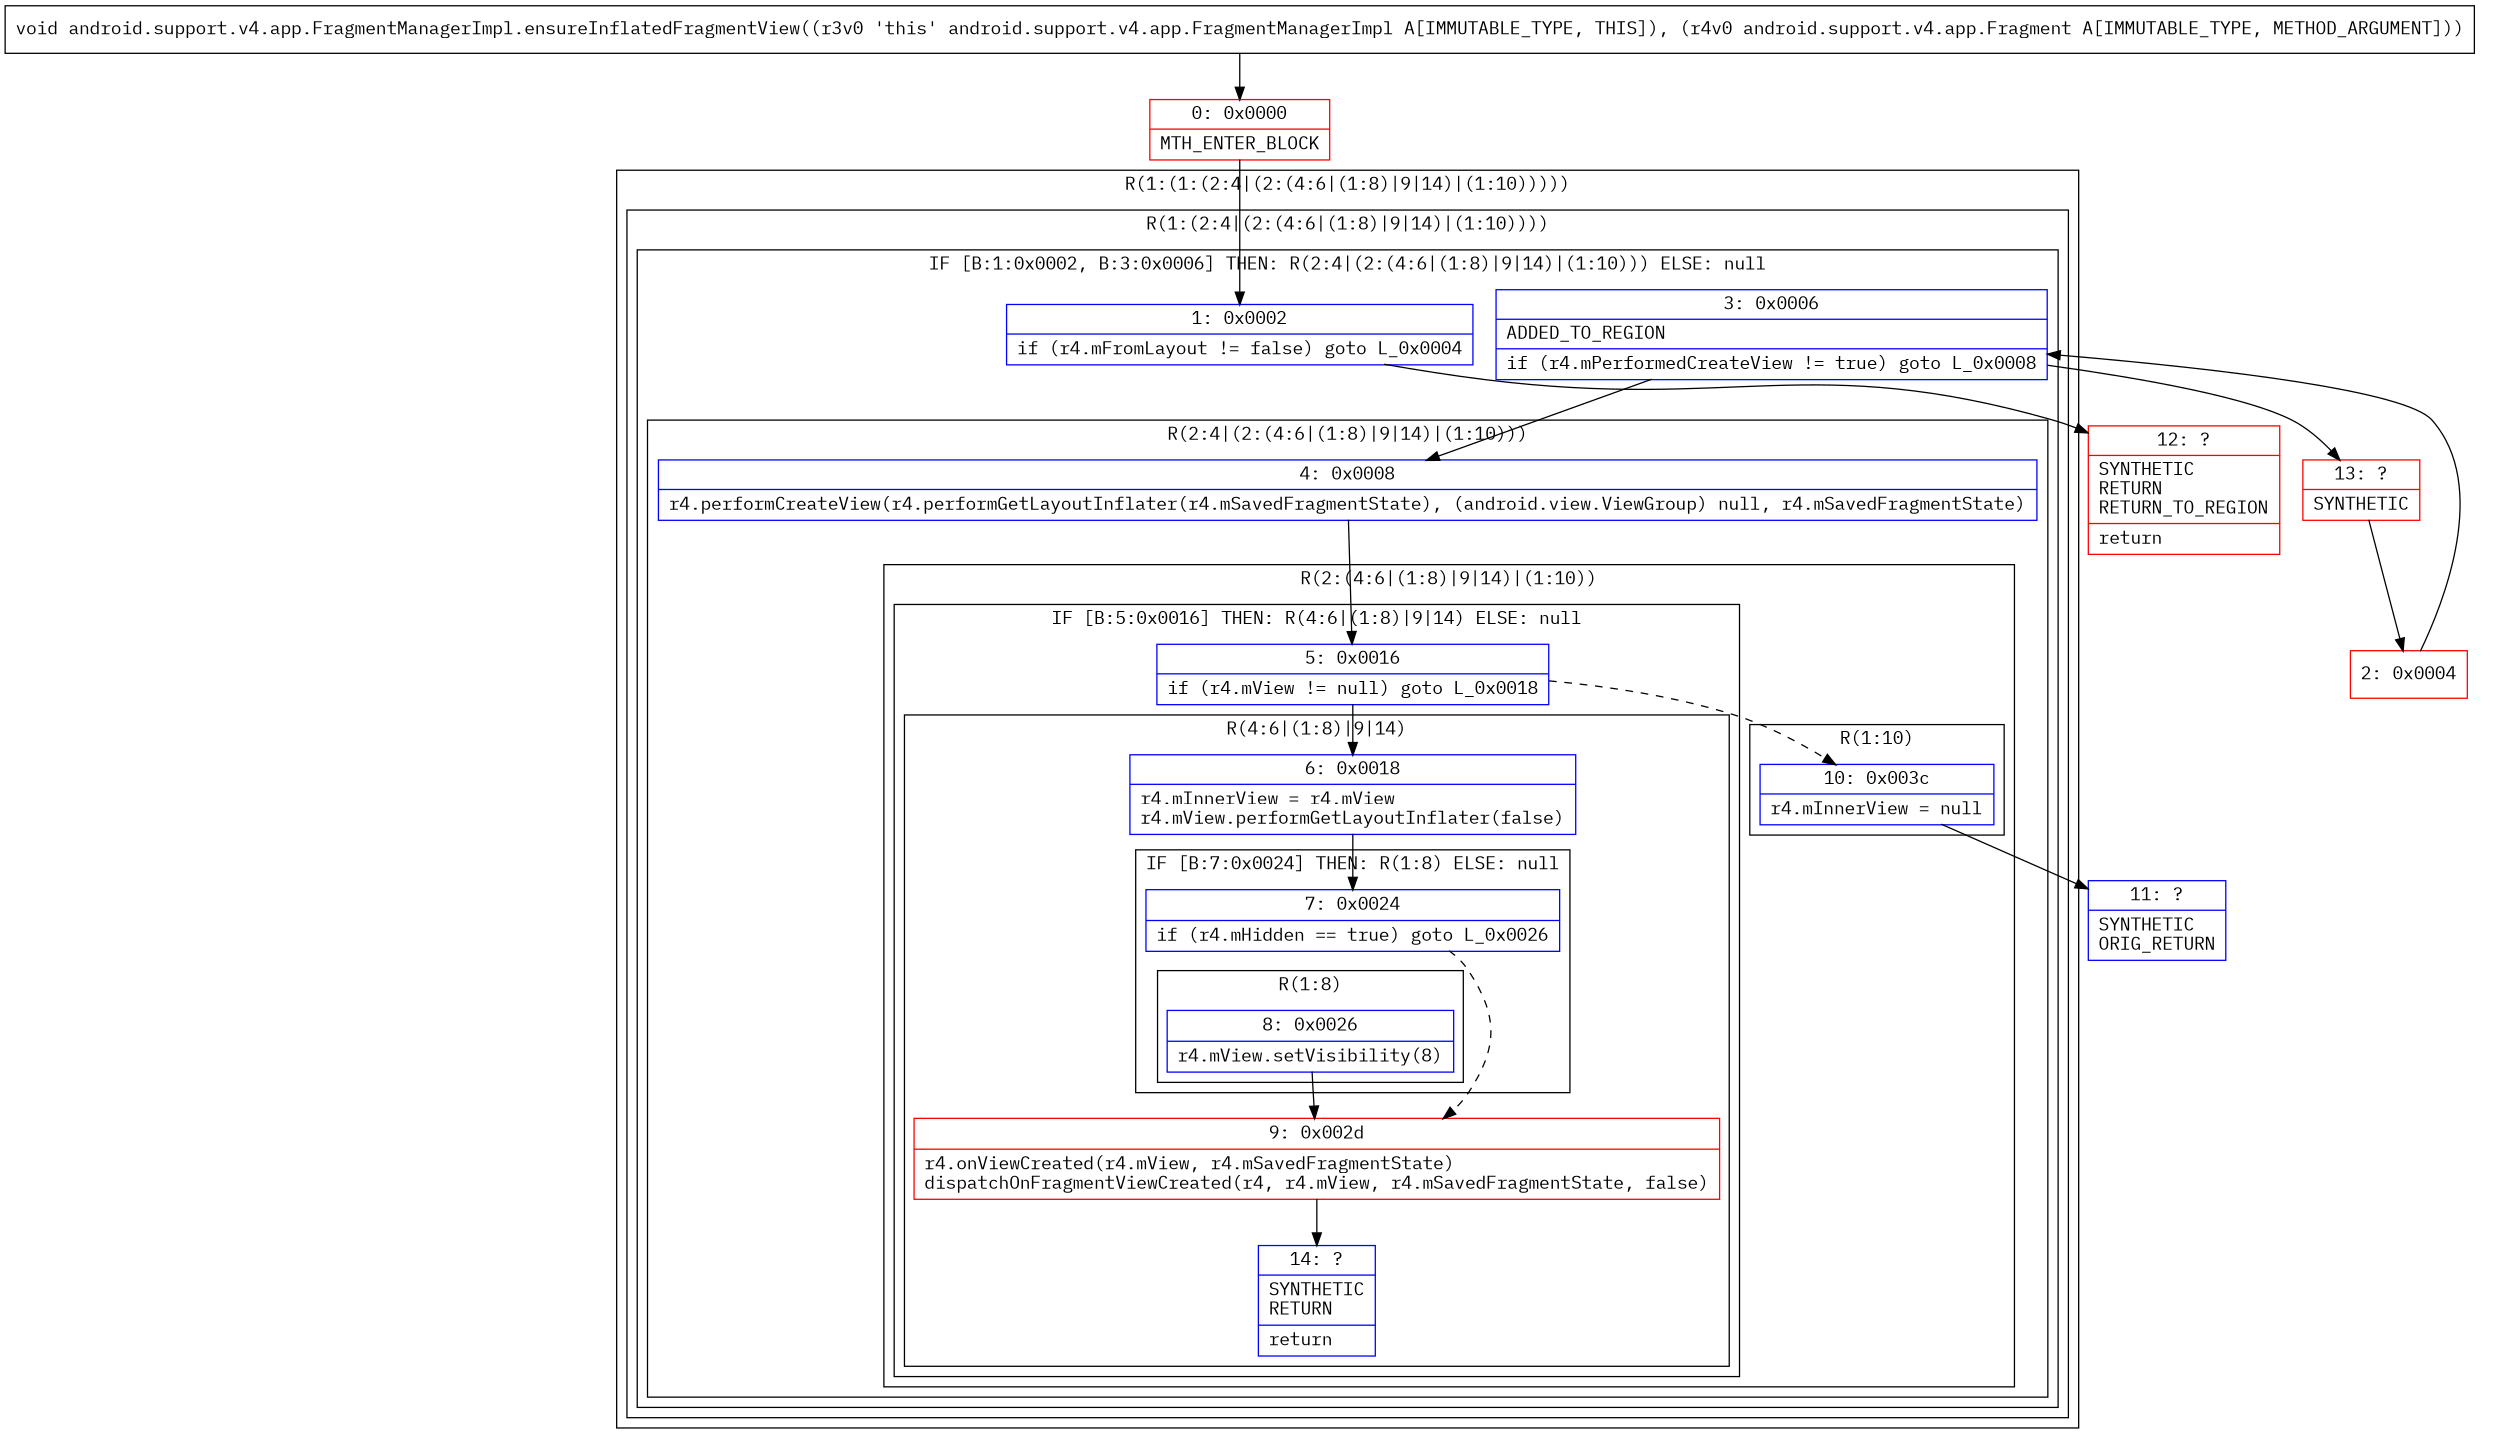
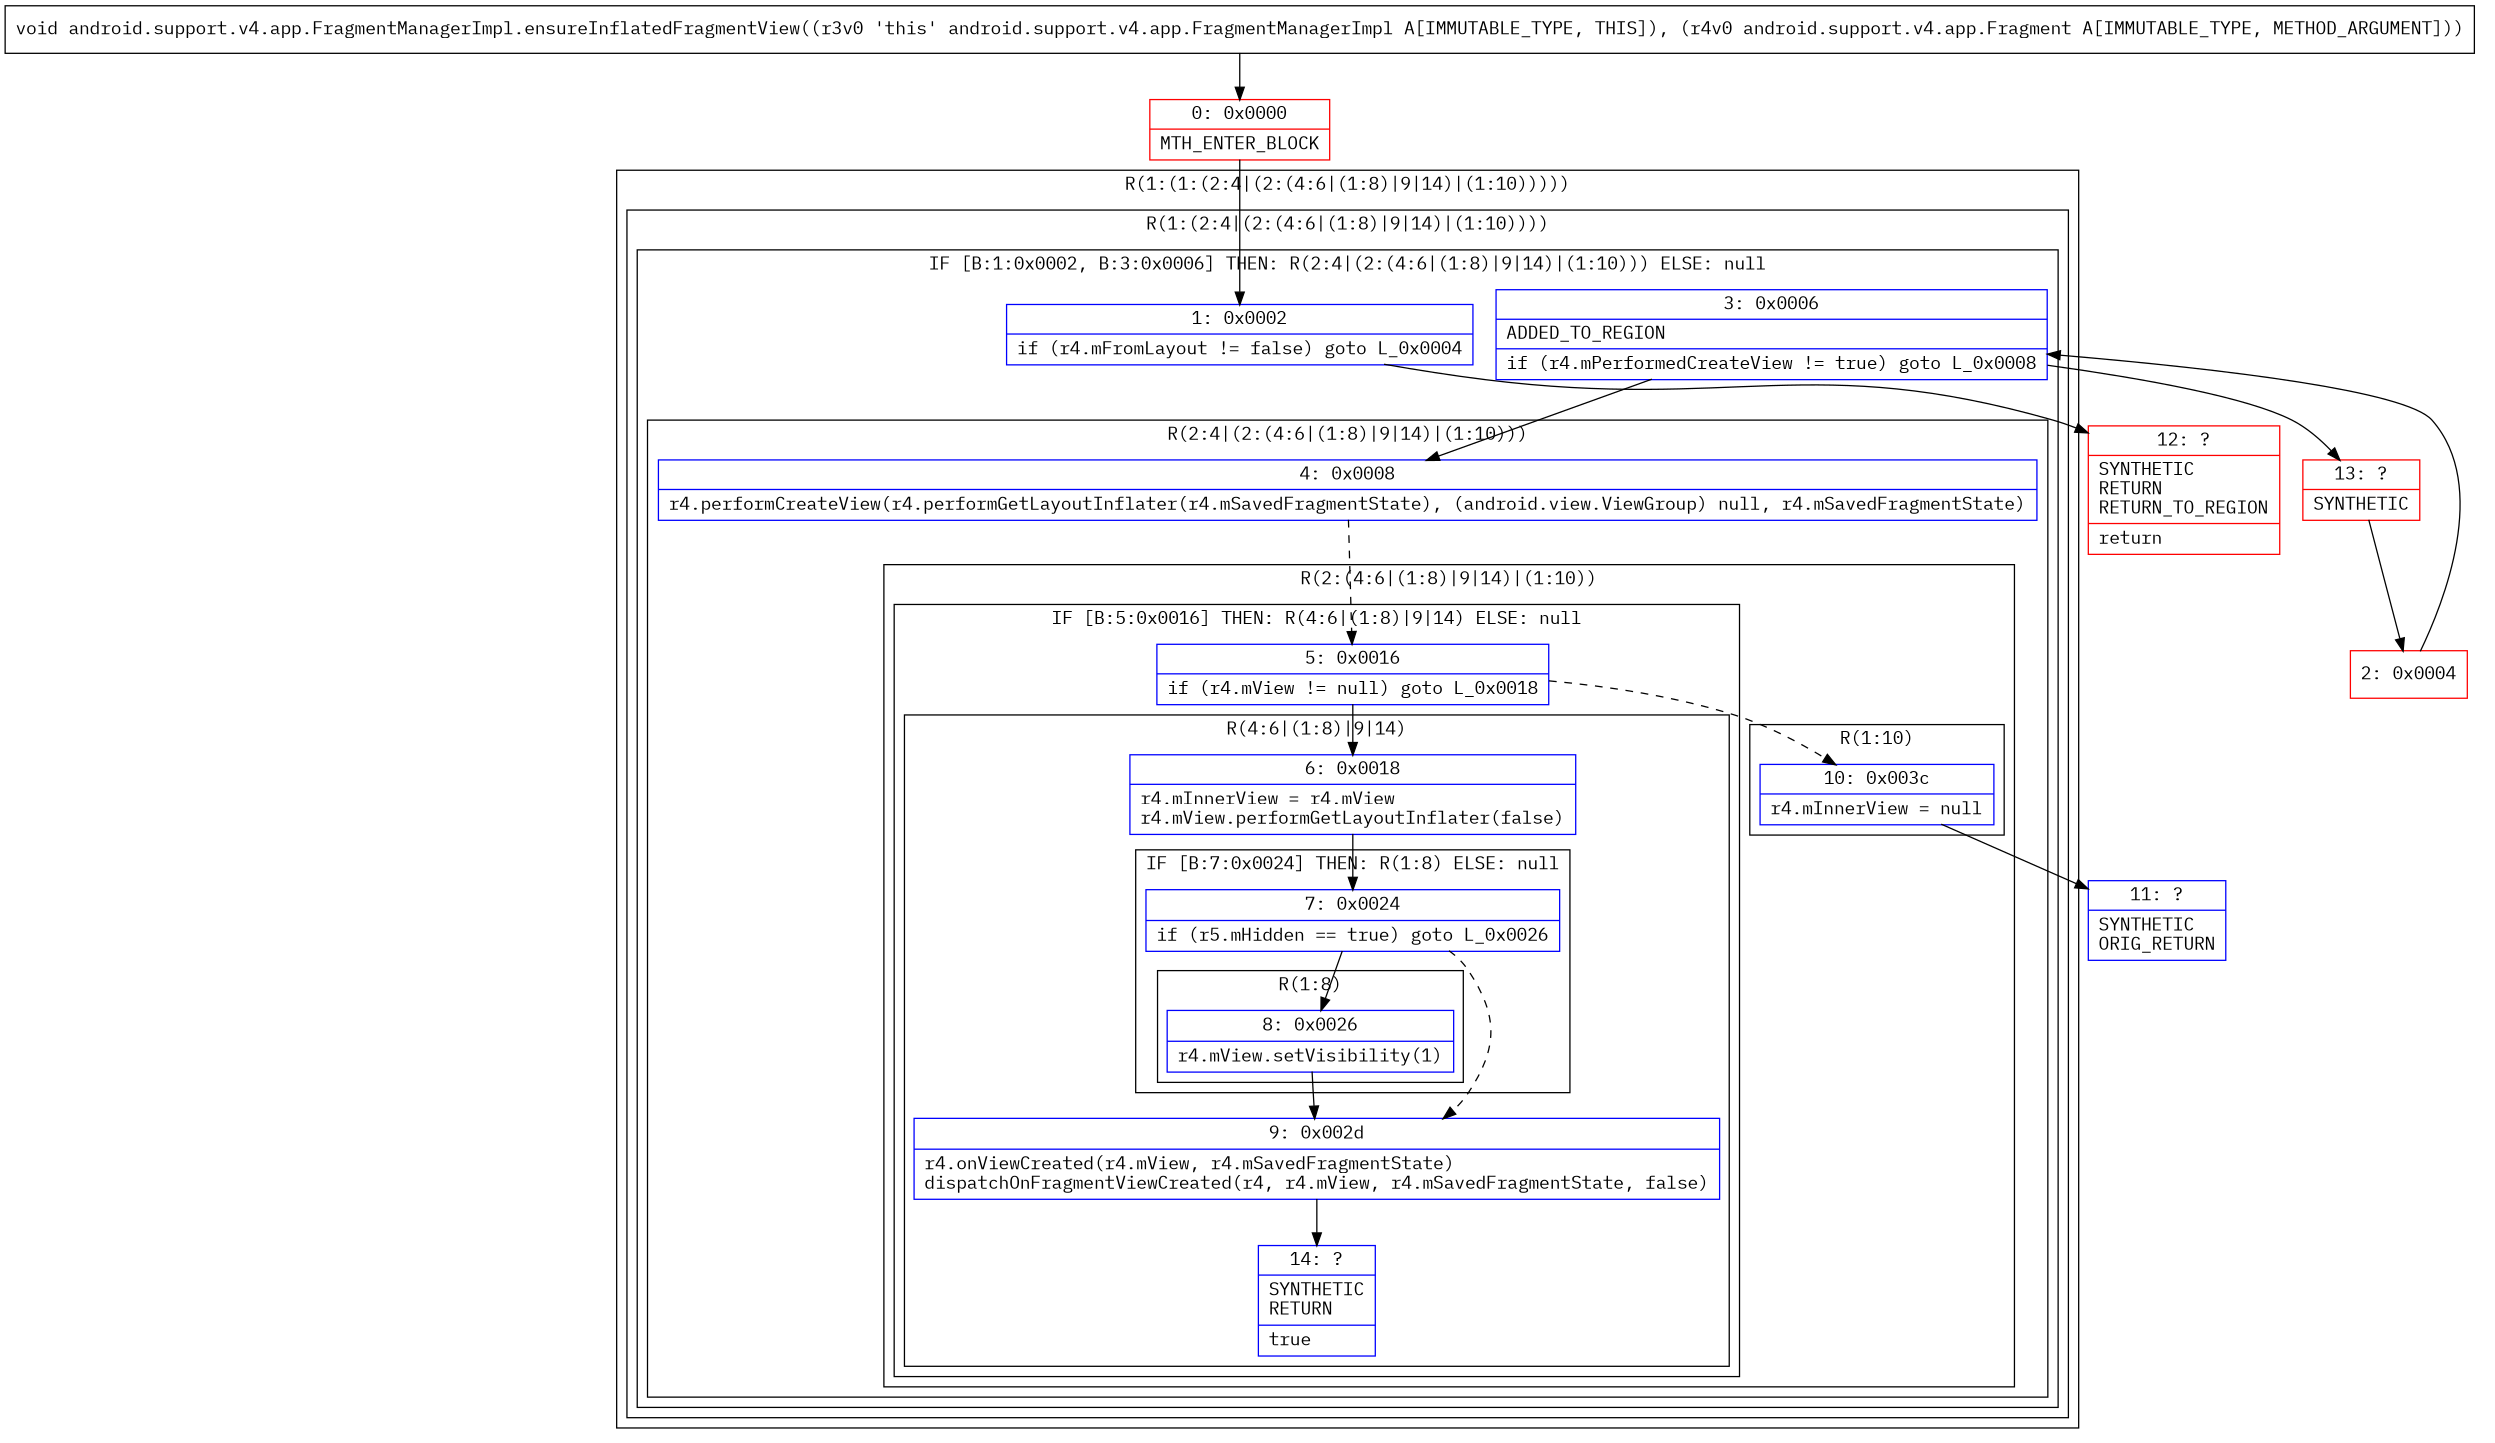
(1350, 576) -> (1350, 576)
(1353, 935) -> (1353, 935)
none -> (1332, 978)
(1310, 1056) -> (1310, 1056)
(1317, 1159) -> (1317, 1159)
(1301, 1340) -> (1291, 1340)
